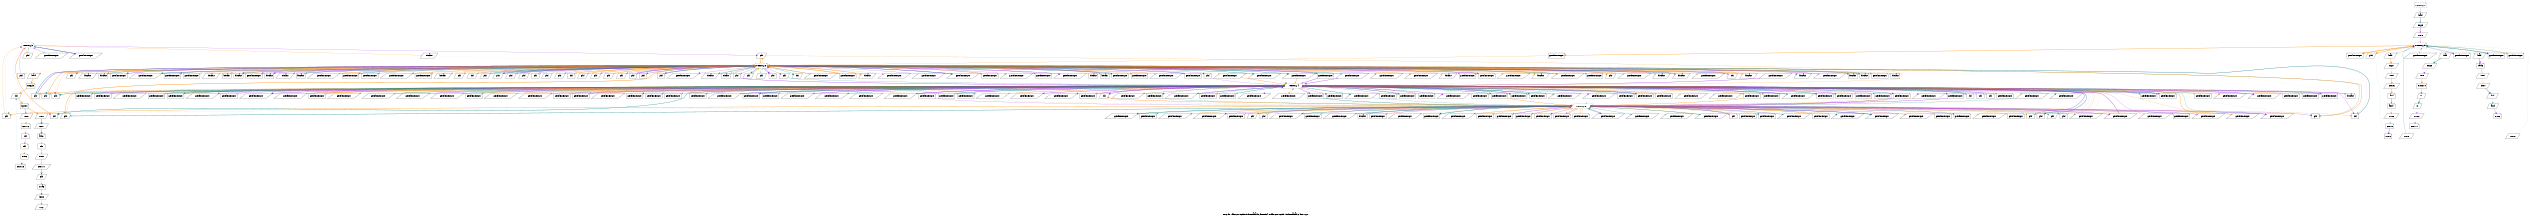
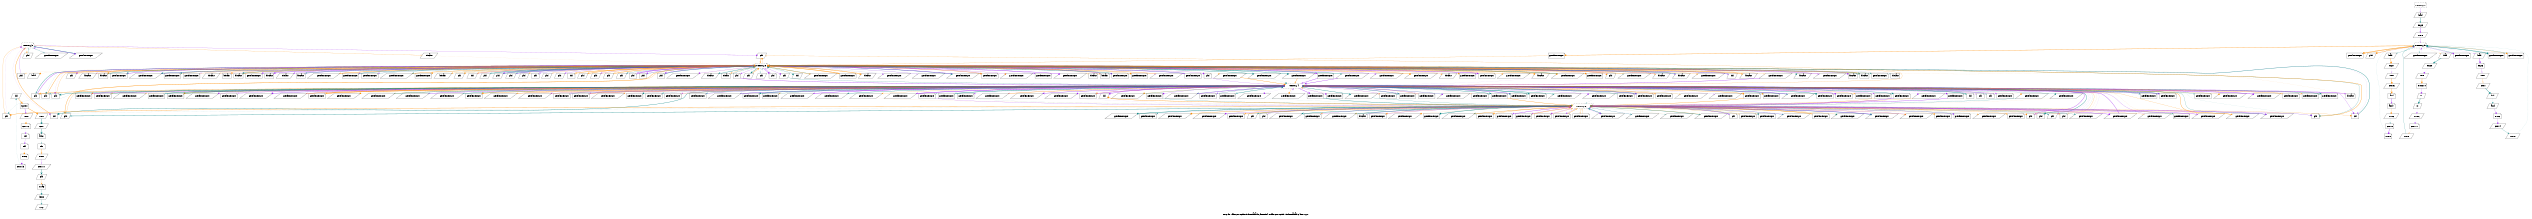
(2480, 66) -> (2480, 66)
(31, 86) -> none
none -> (2498, 126)
